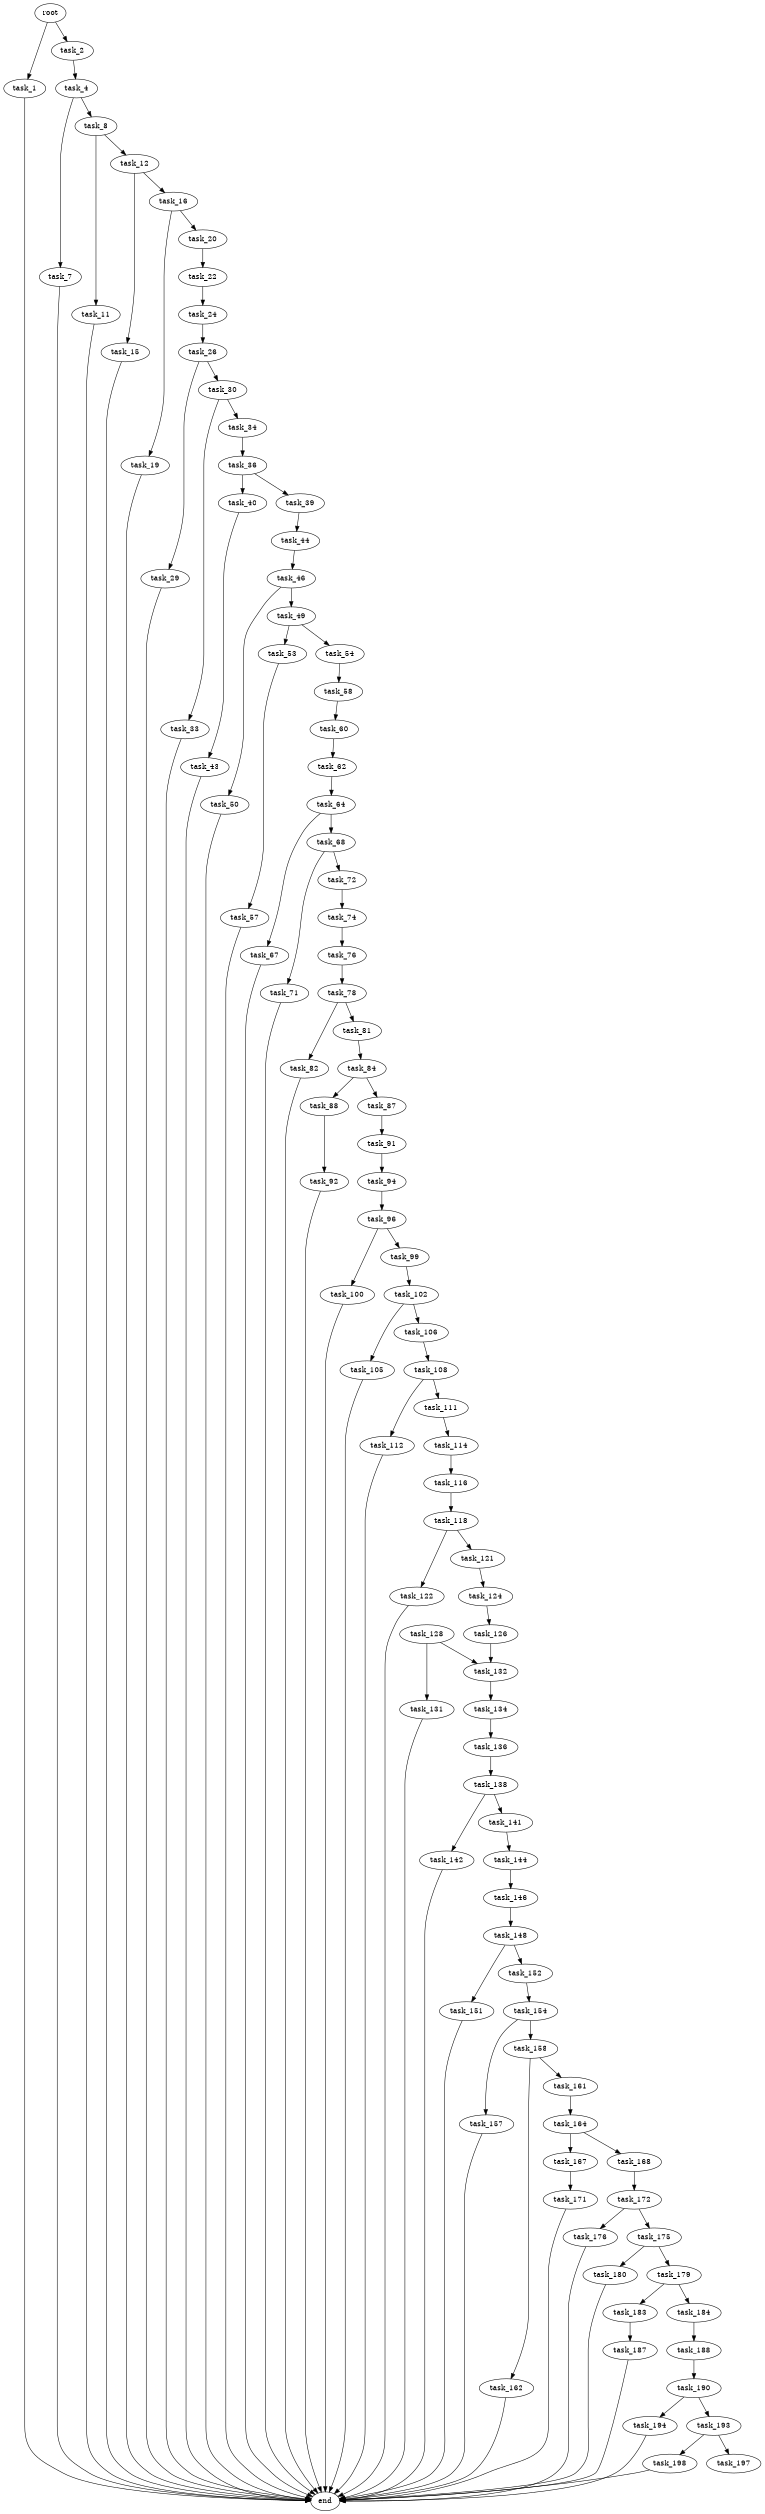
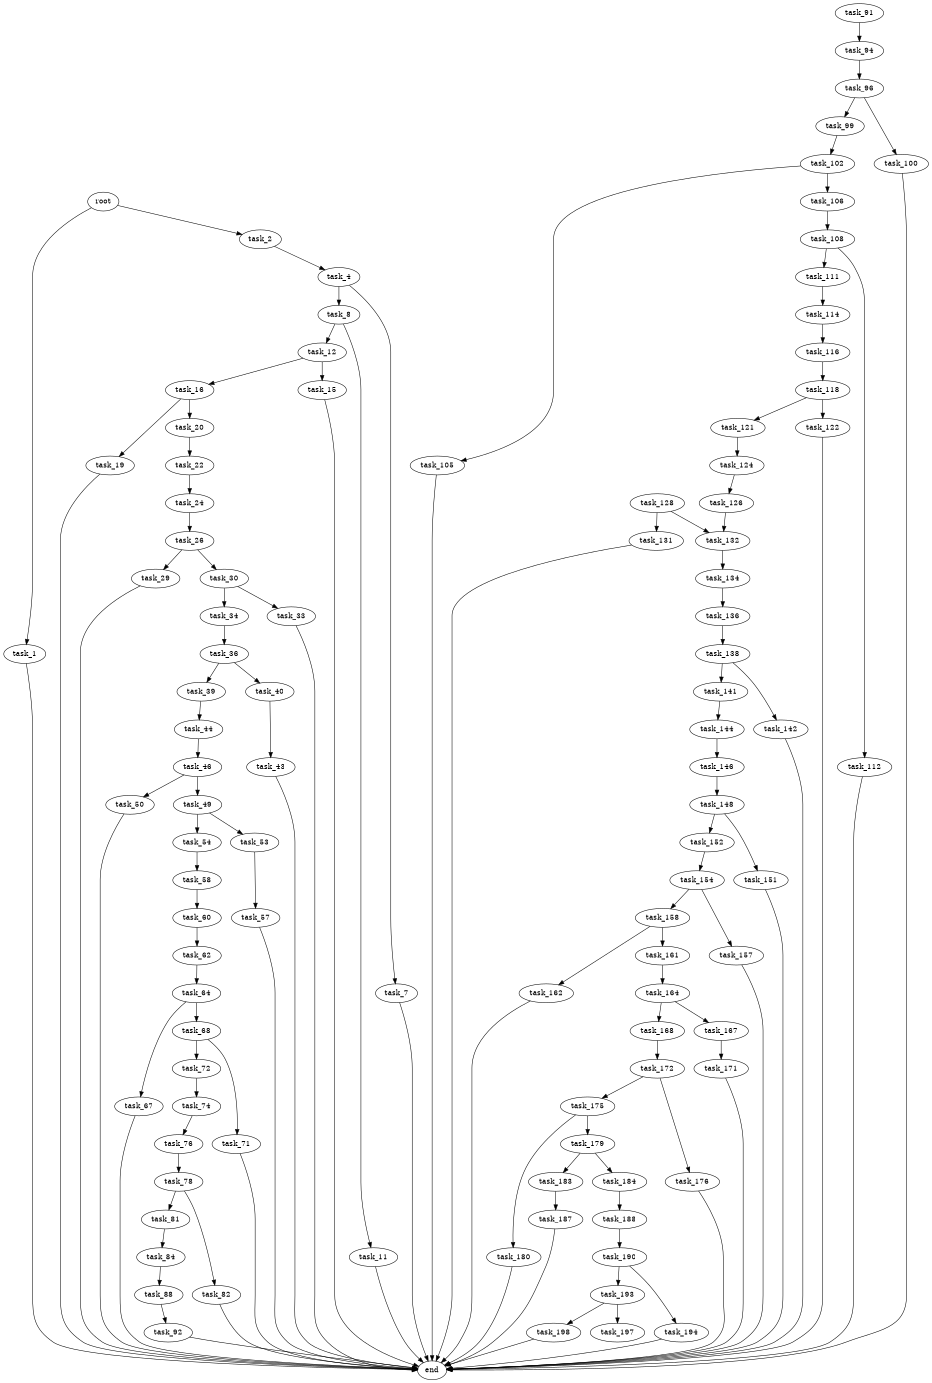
(382, 1106) -> none
